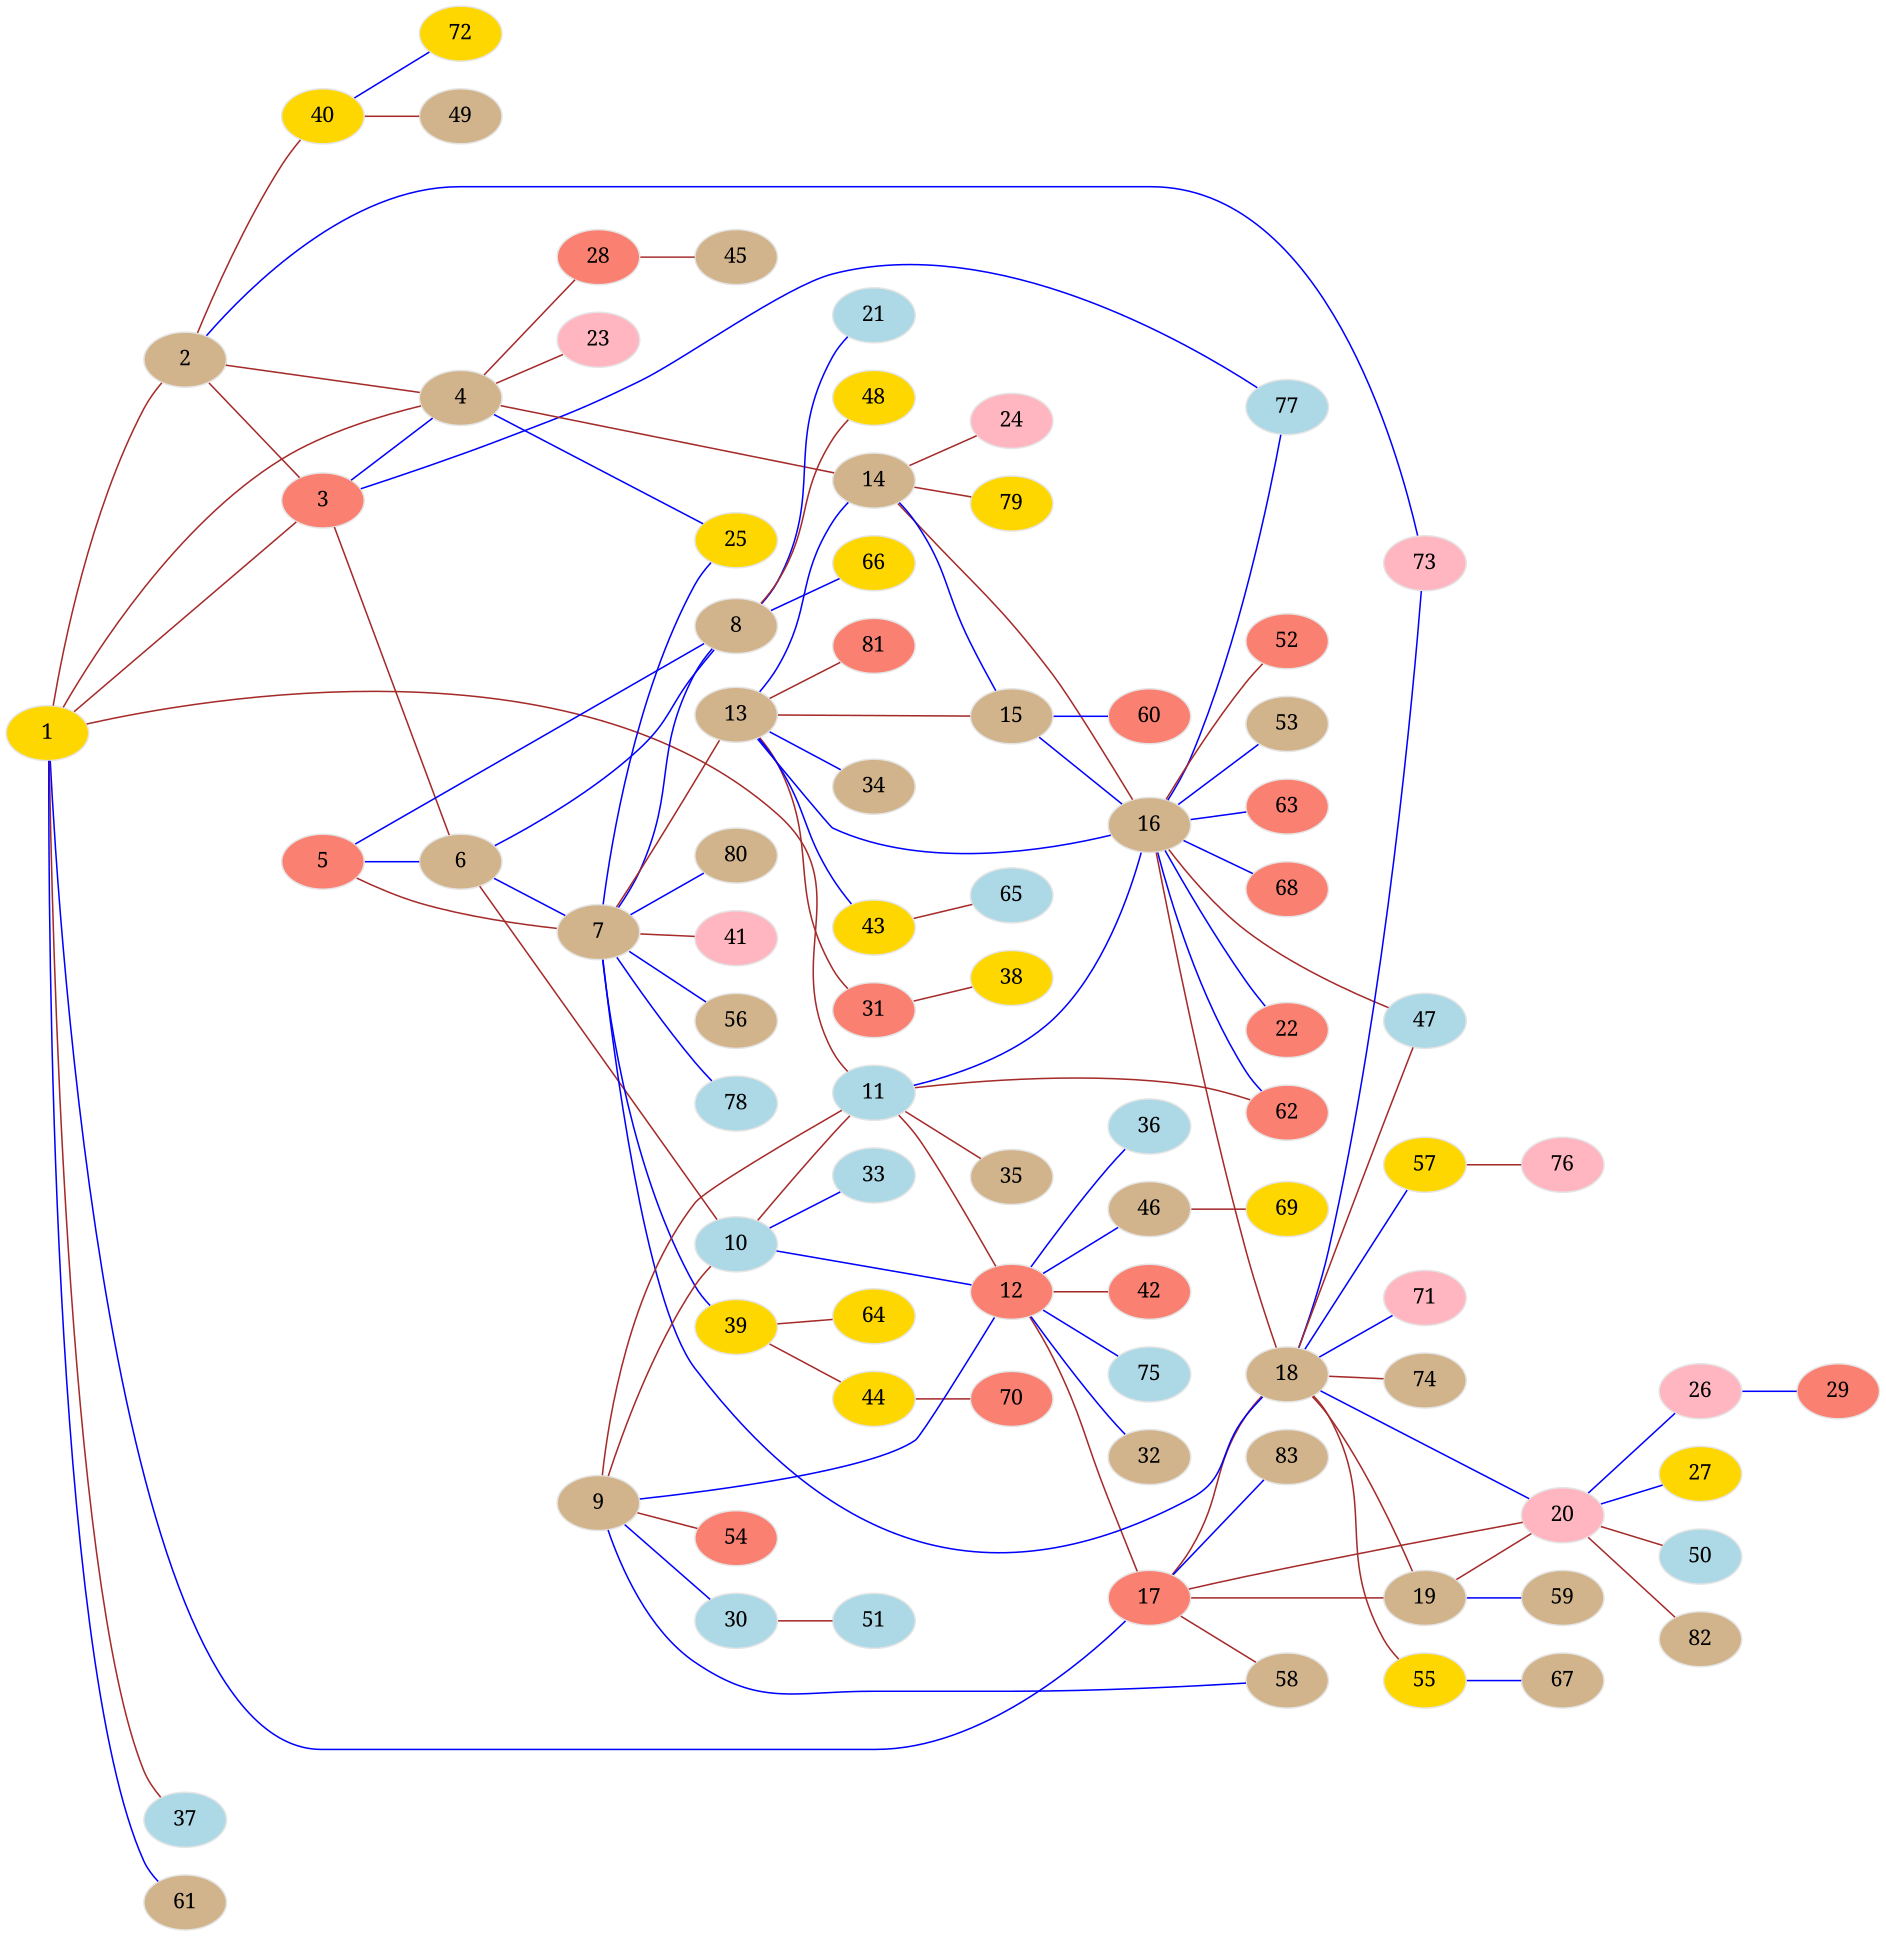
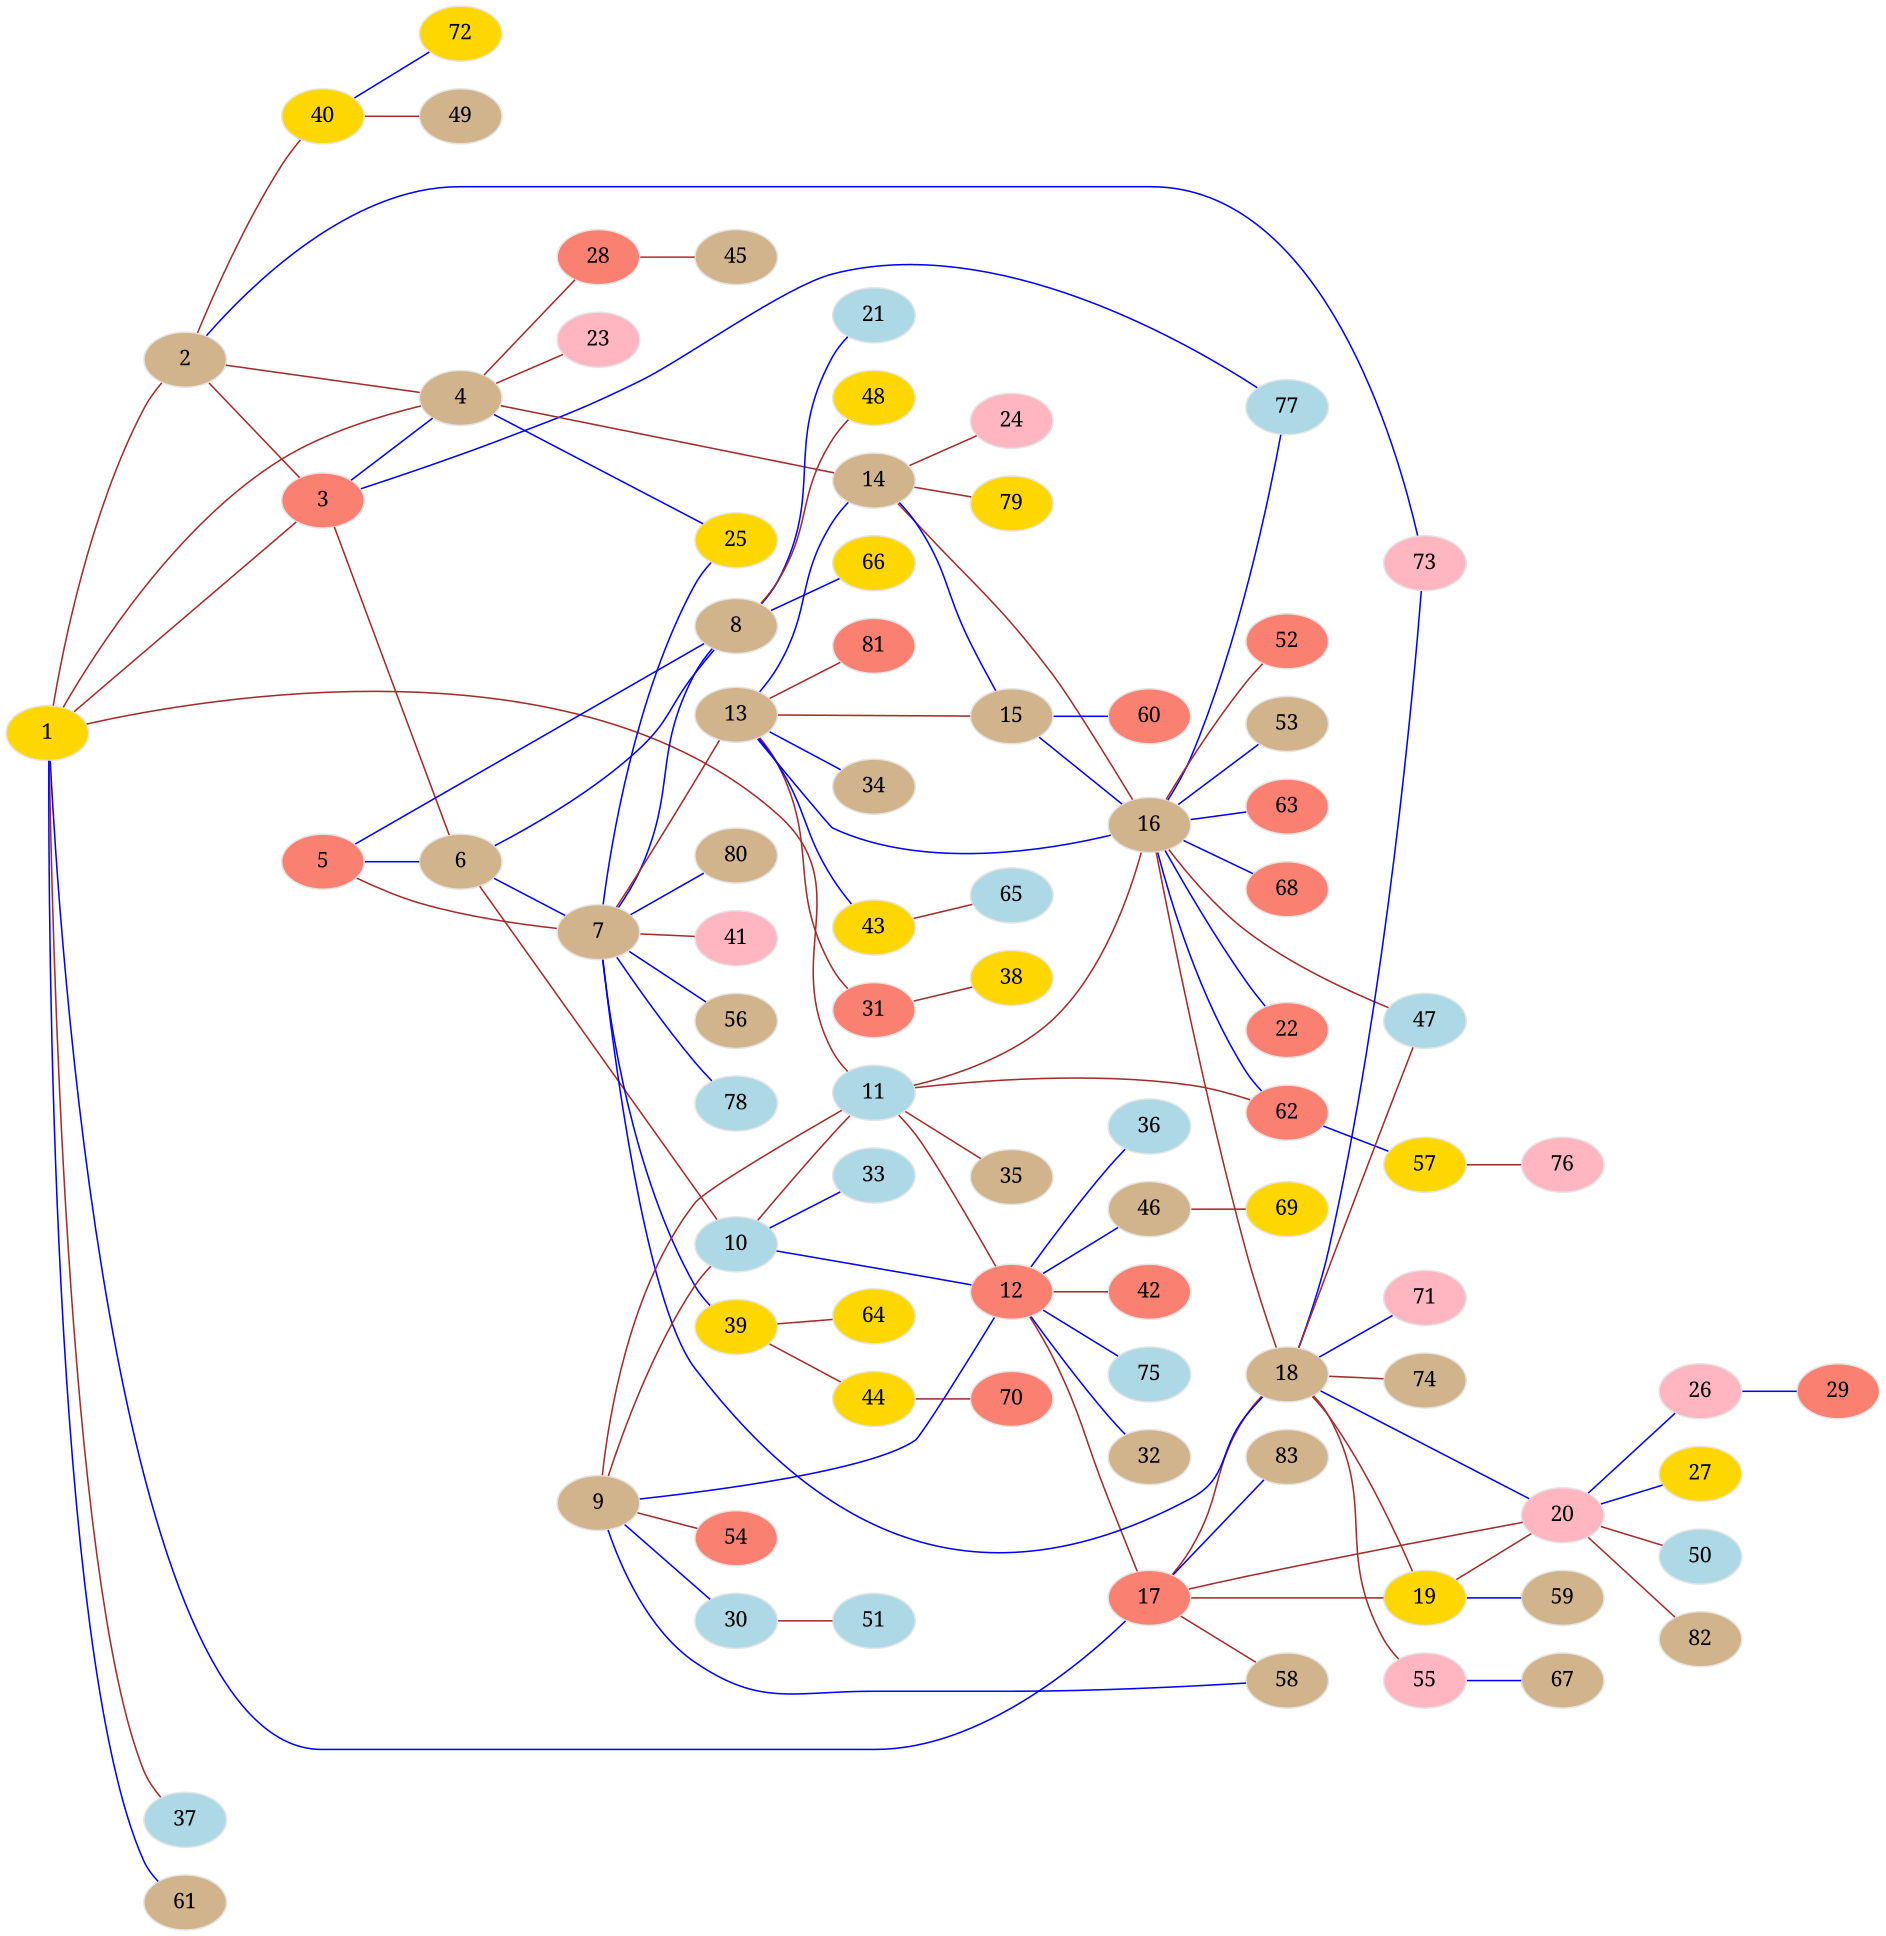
(1065, 1007) -> (1065, 1007)
(1356, 1270) -> (1361, 1141)
(1425, 1598) -> (1425, 1598)
(1425, 1681) -> (1425, 1681)
